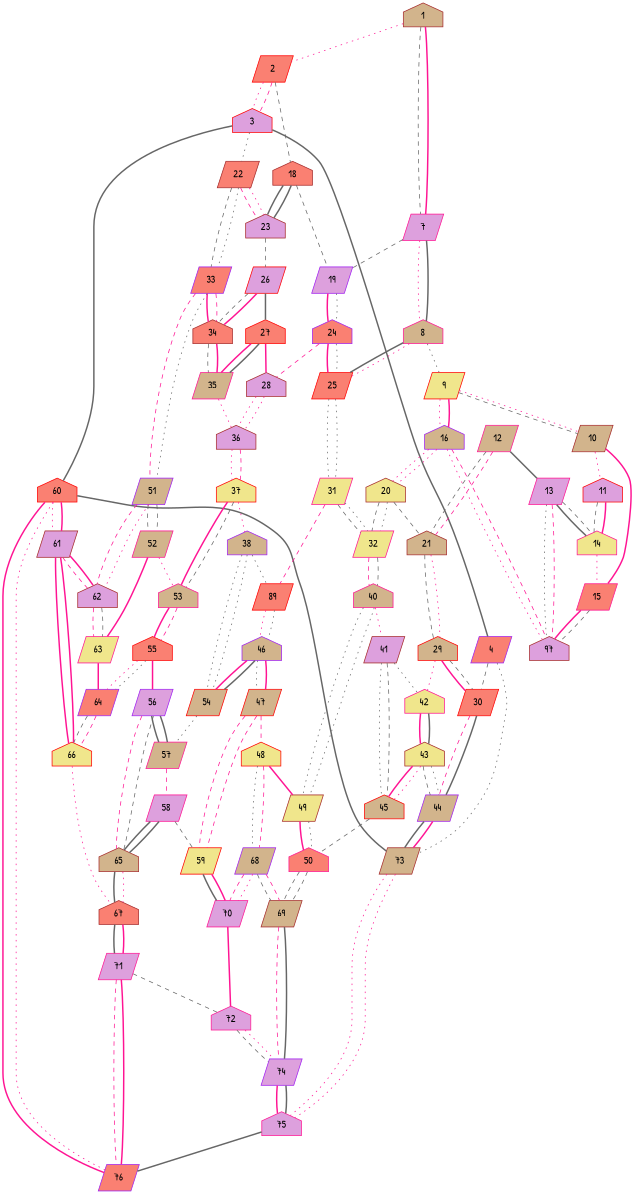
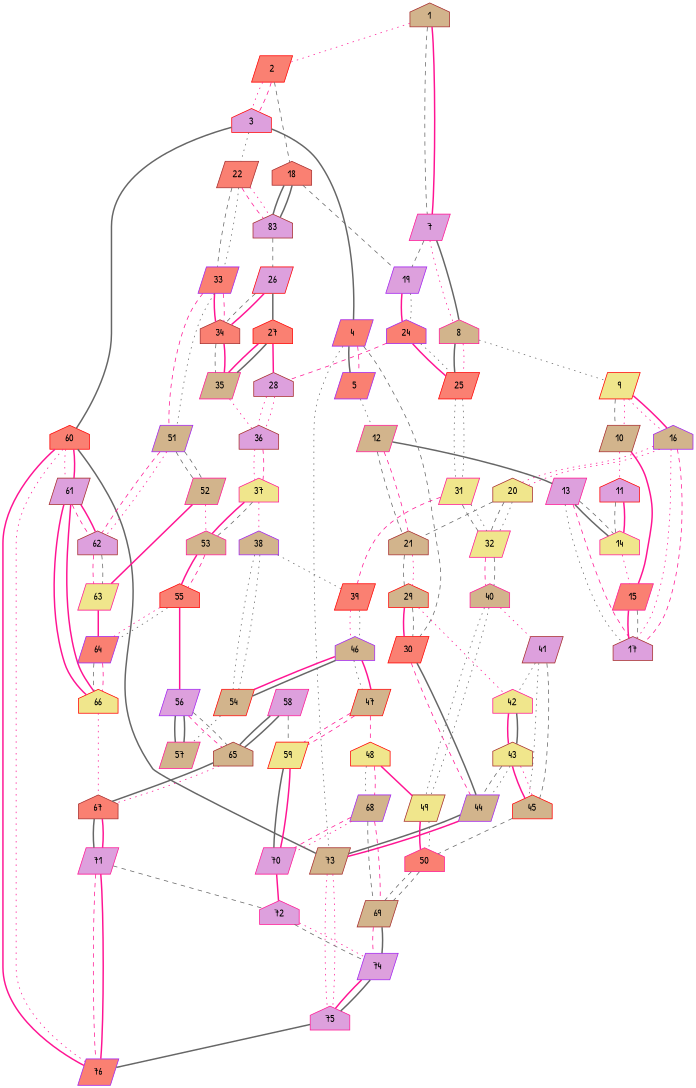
(265, 227) -> (273, 227)
none -> (355, 386)
(236, 491) -> (259, 491)
(273, 597) -> (355, 597)
(549, 650) -> (633, 650)
(166, 782) -> none
